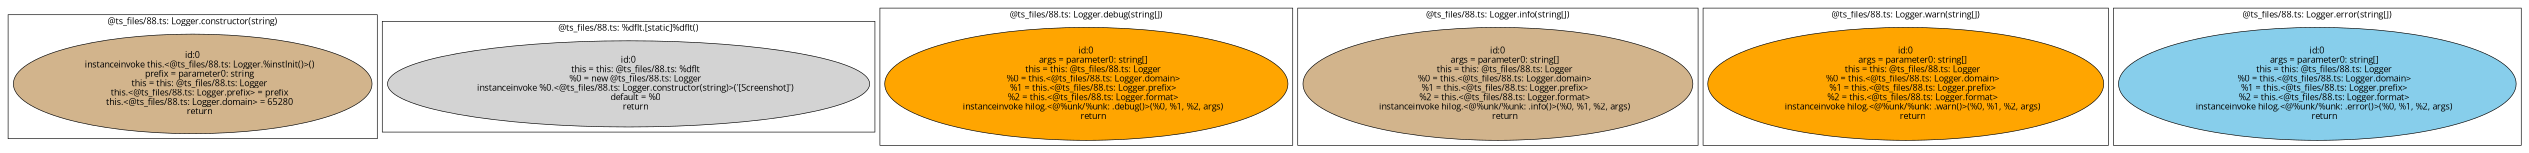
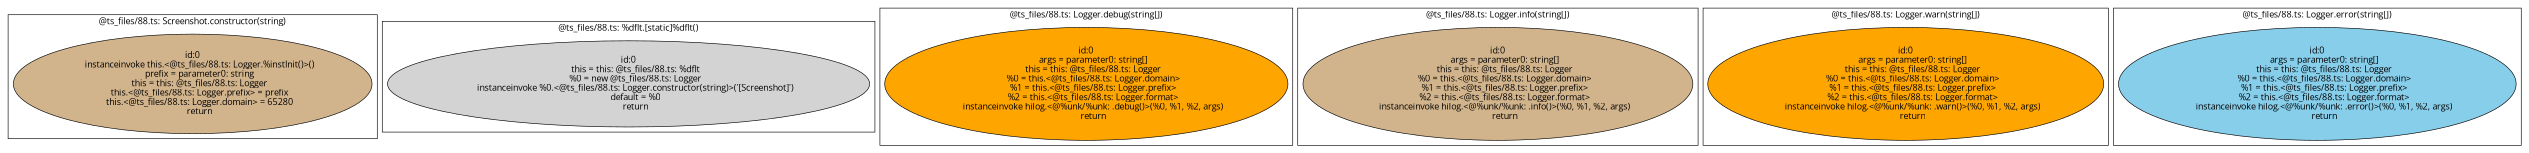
(193, 22) -> (193, 22)
